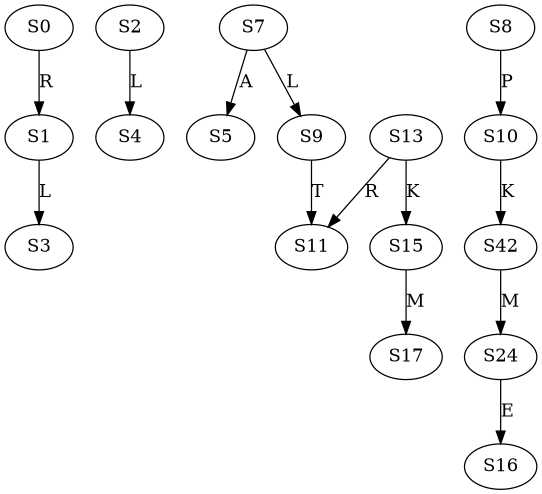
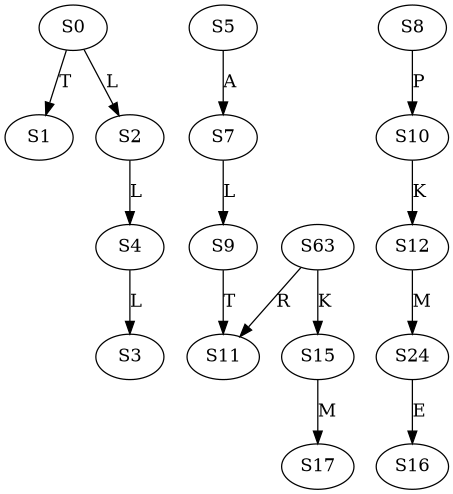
(239, 76) -> (223, 76)
none -> (98, 77)
(46, 83) -> (66, 83)
(406, 137) -> (318, 247)
(39, 186) -> (130, 296)
(501, 247) -> (412, 247)
